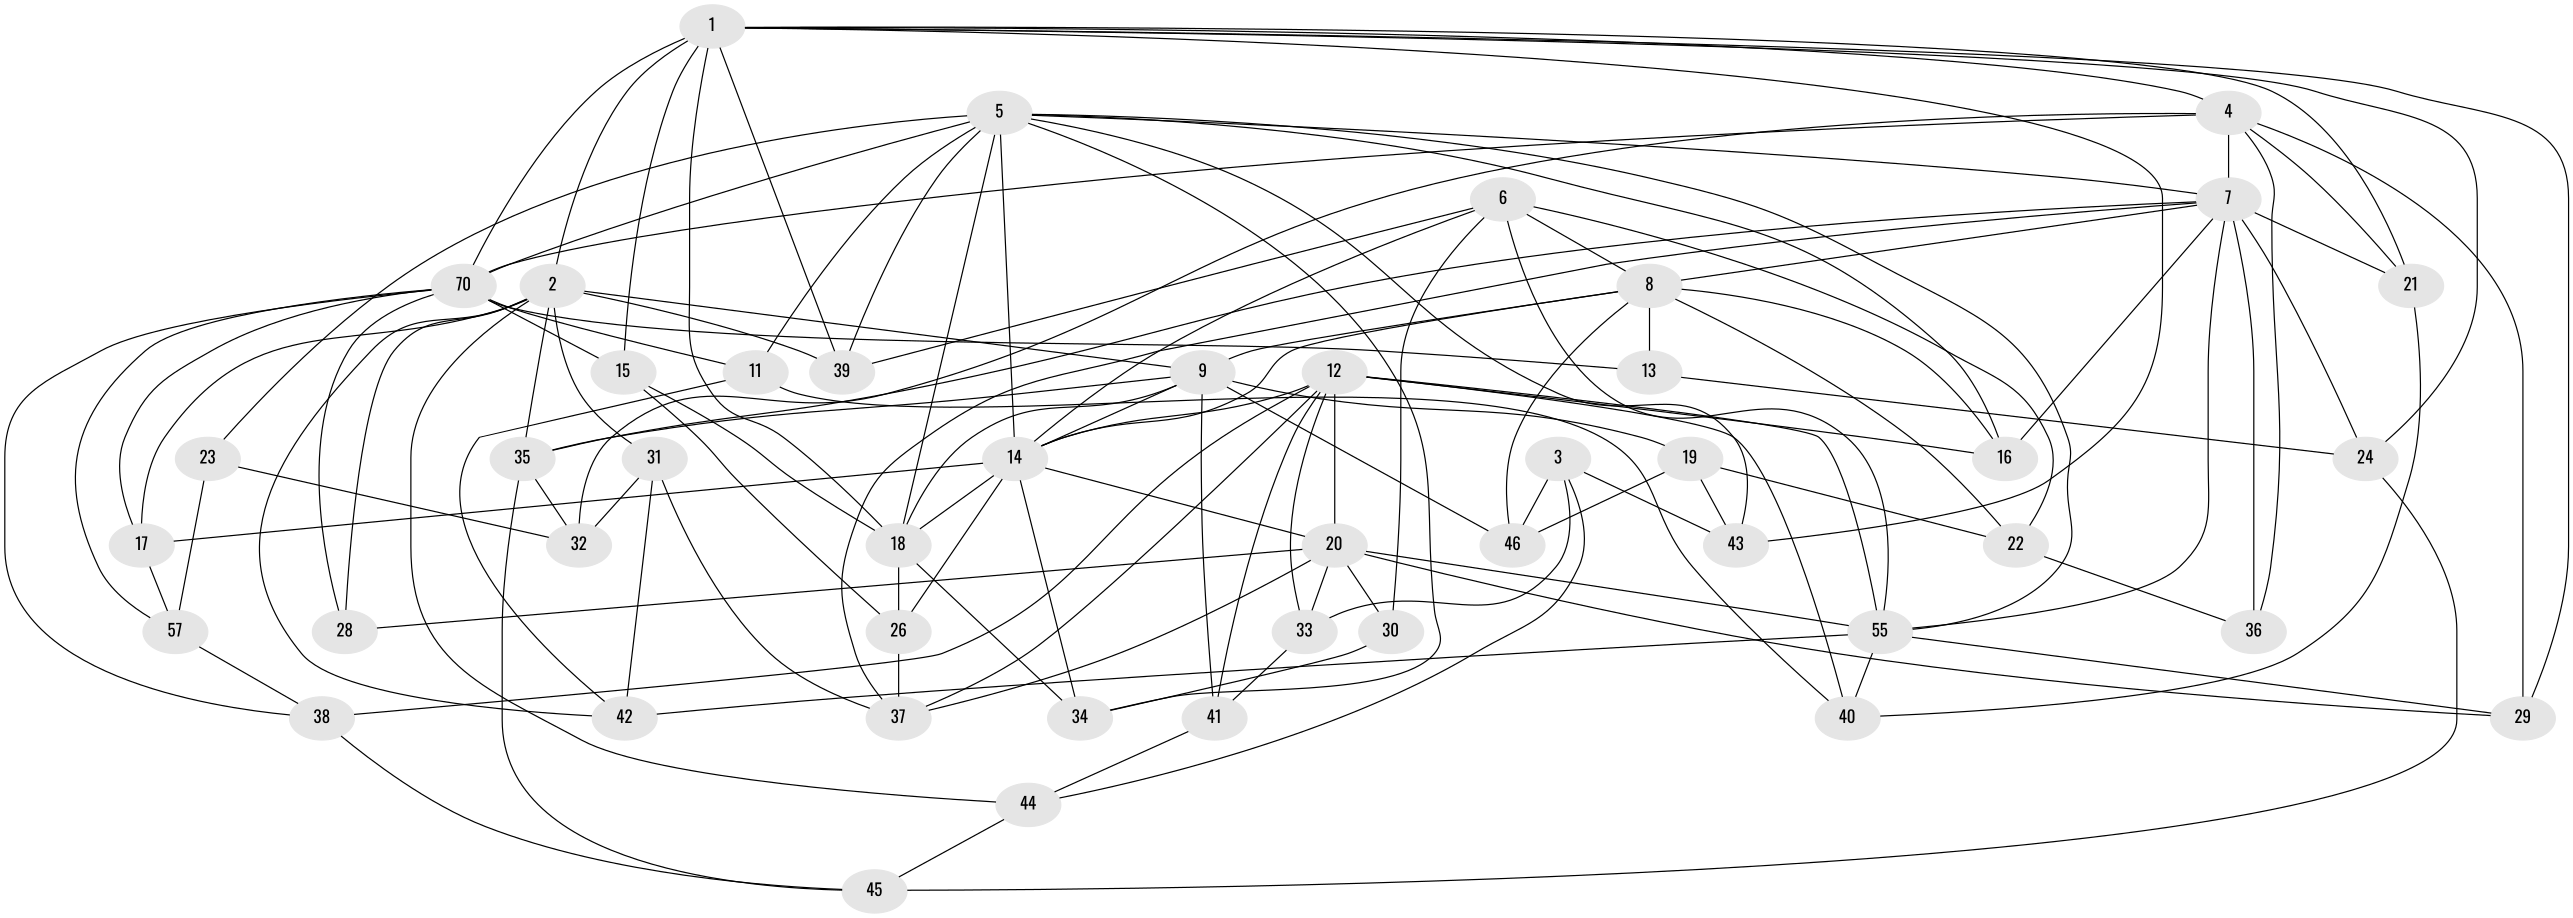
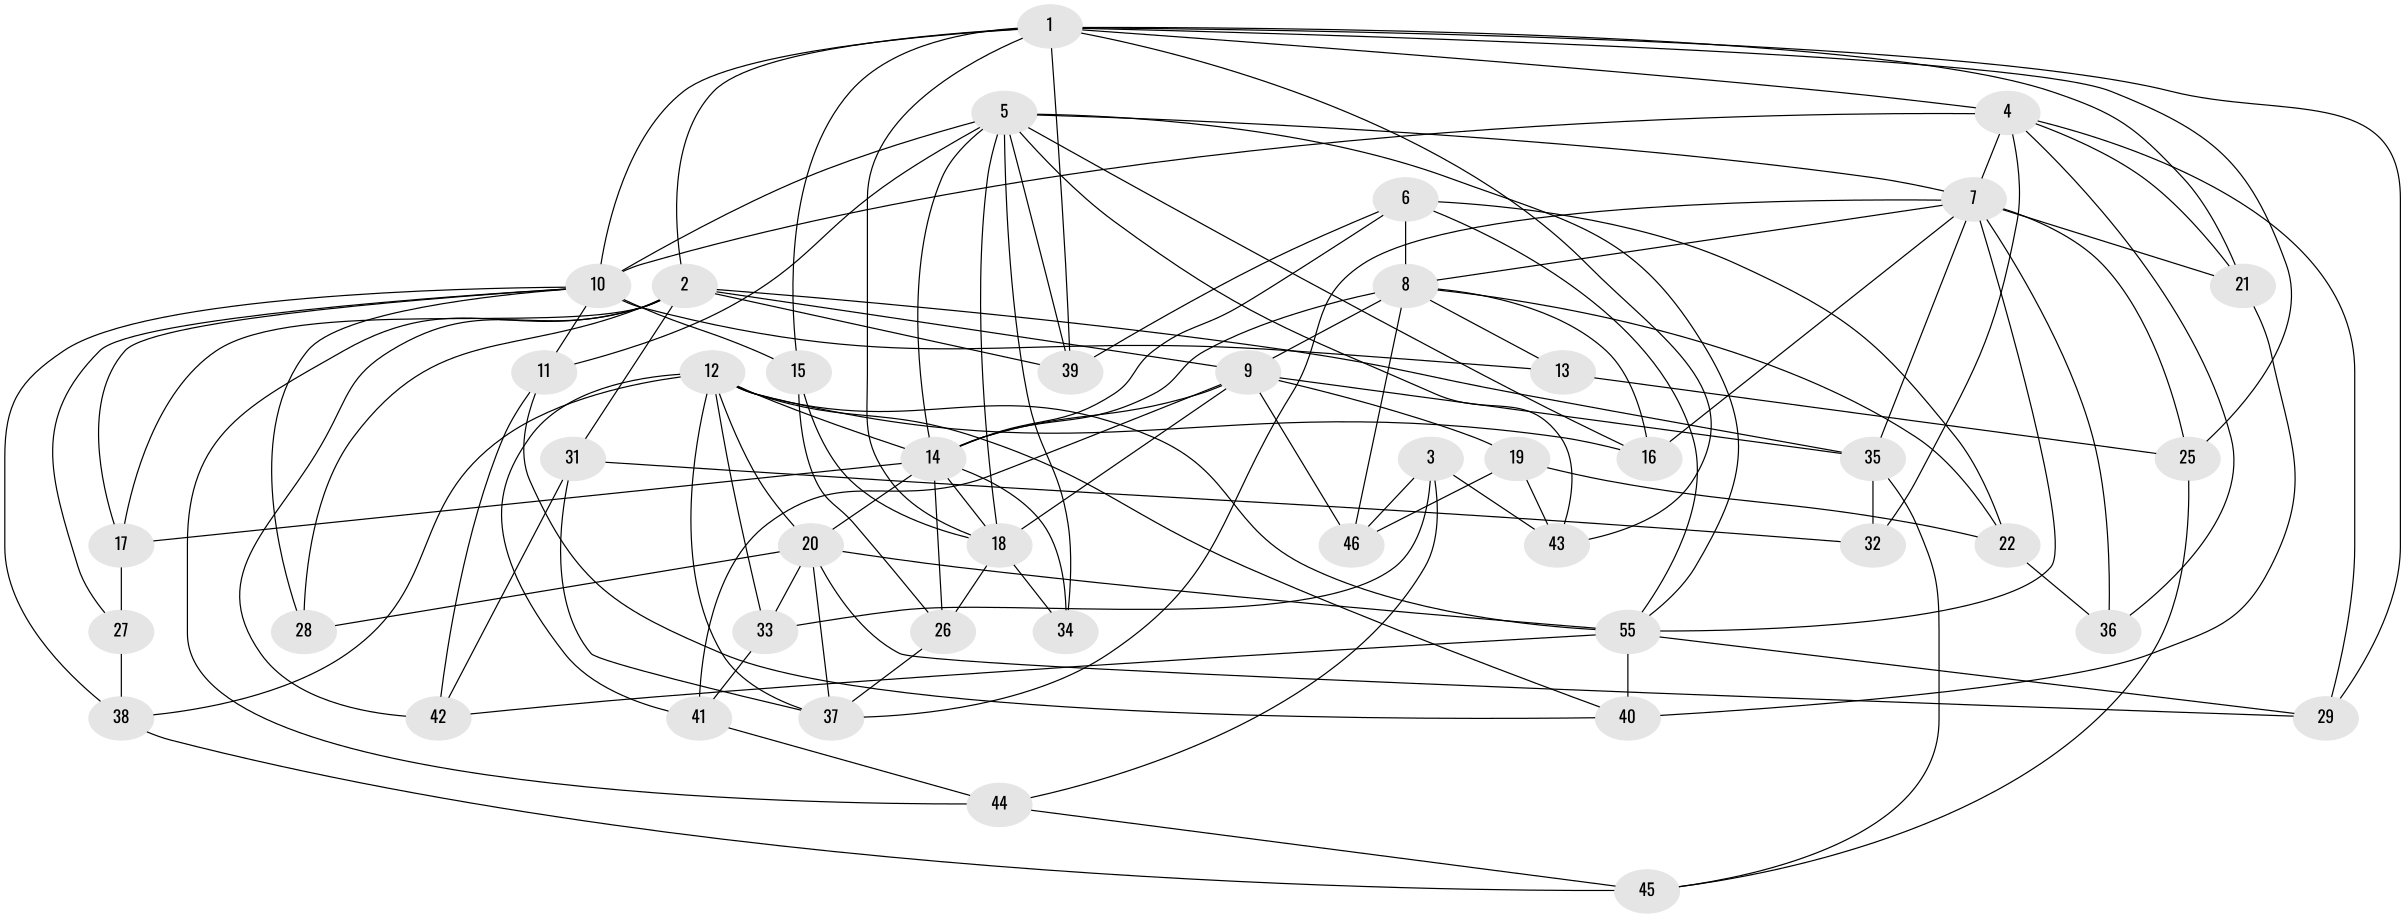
(464, 286) -> (598, 286)
(208, 459) -> none
(2366, 459) -> (2188, 459)
(175, 632) -> (121, 632)
(1391, 632) -> none
